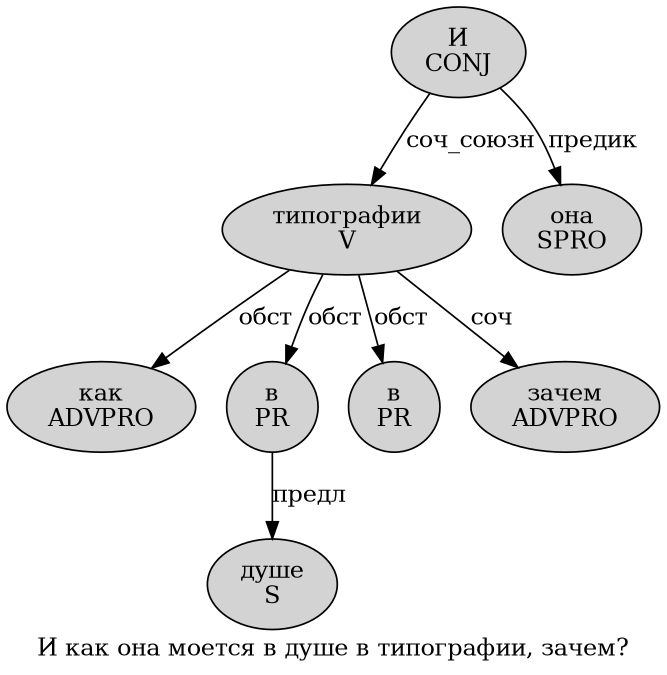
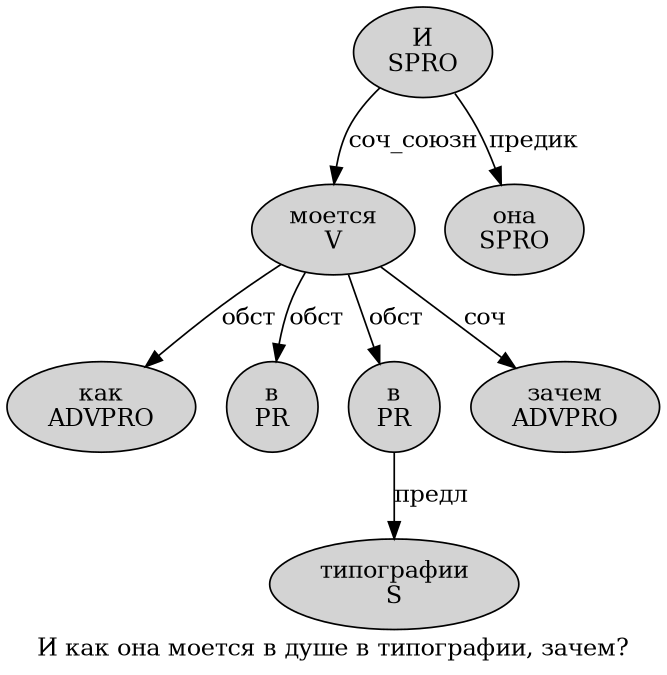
(459, 52) -> (423, 52)
(347, 230) -> (333, 230)
(272, 584) -> none
none -> (394, 584)
